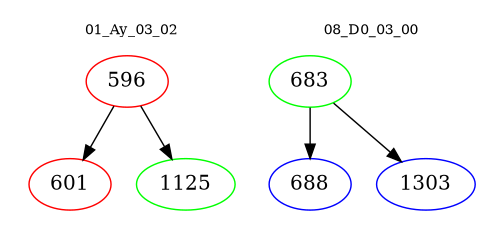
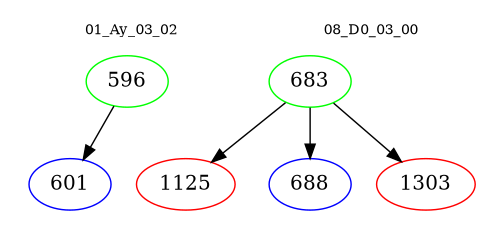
(127, 81) -> (127, 81)
(153, 126) -> (267, 118)
(70, 184) -> (70, 184)
(186, 184) -> (186, 184)
(426, 184) -> (426, 184)
